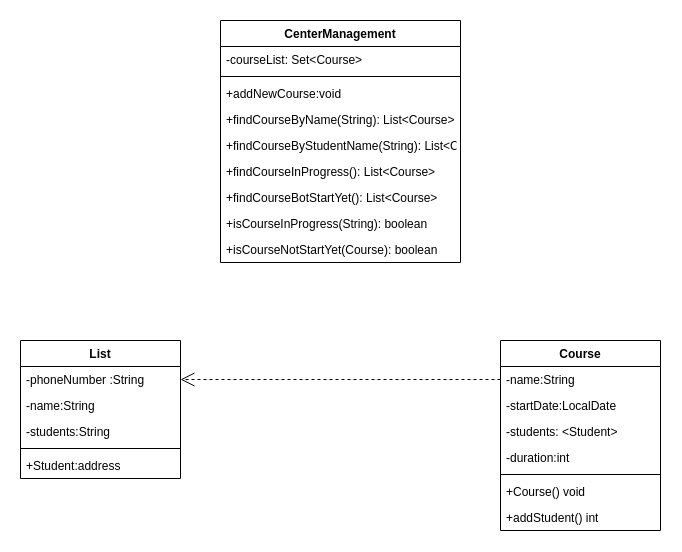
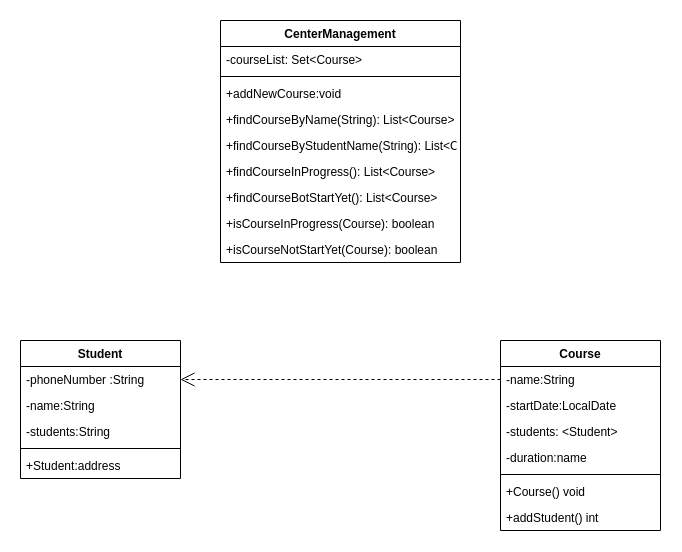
(339, 224) -> (341, 224)
(100, 354) -> (100, 354)
(545, 458) -> (550, 458)
